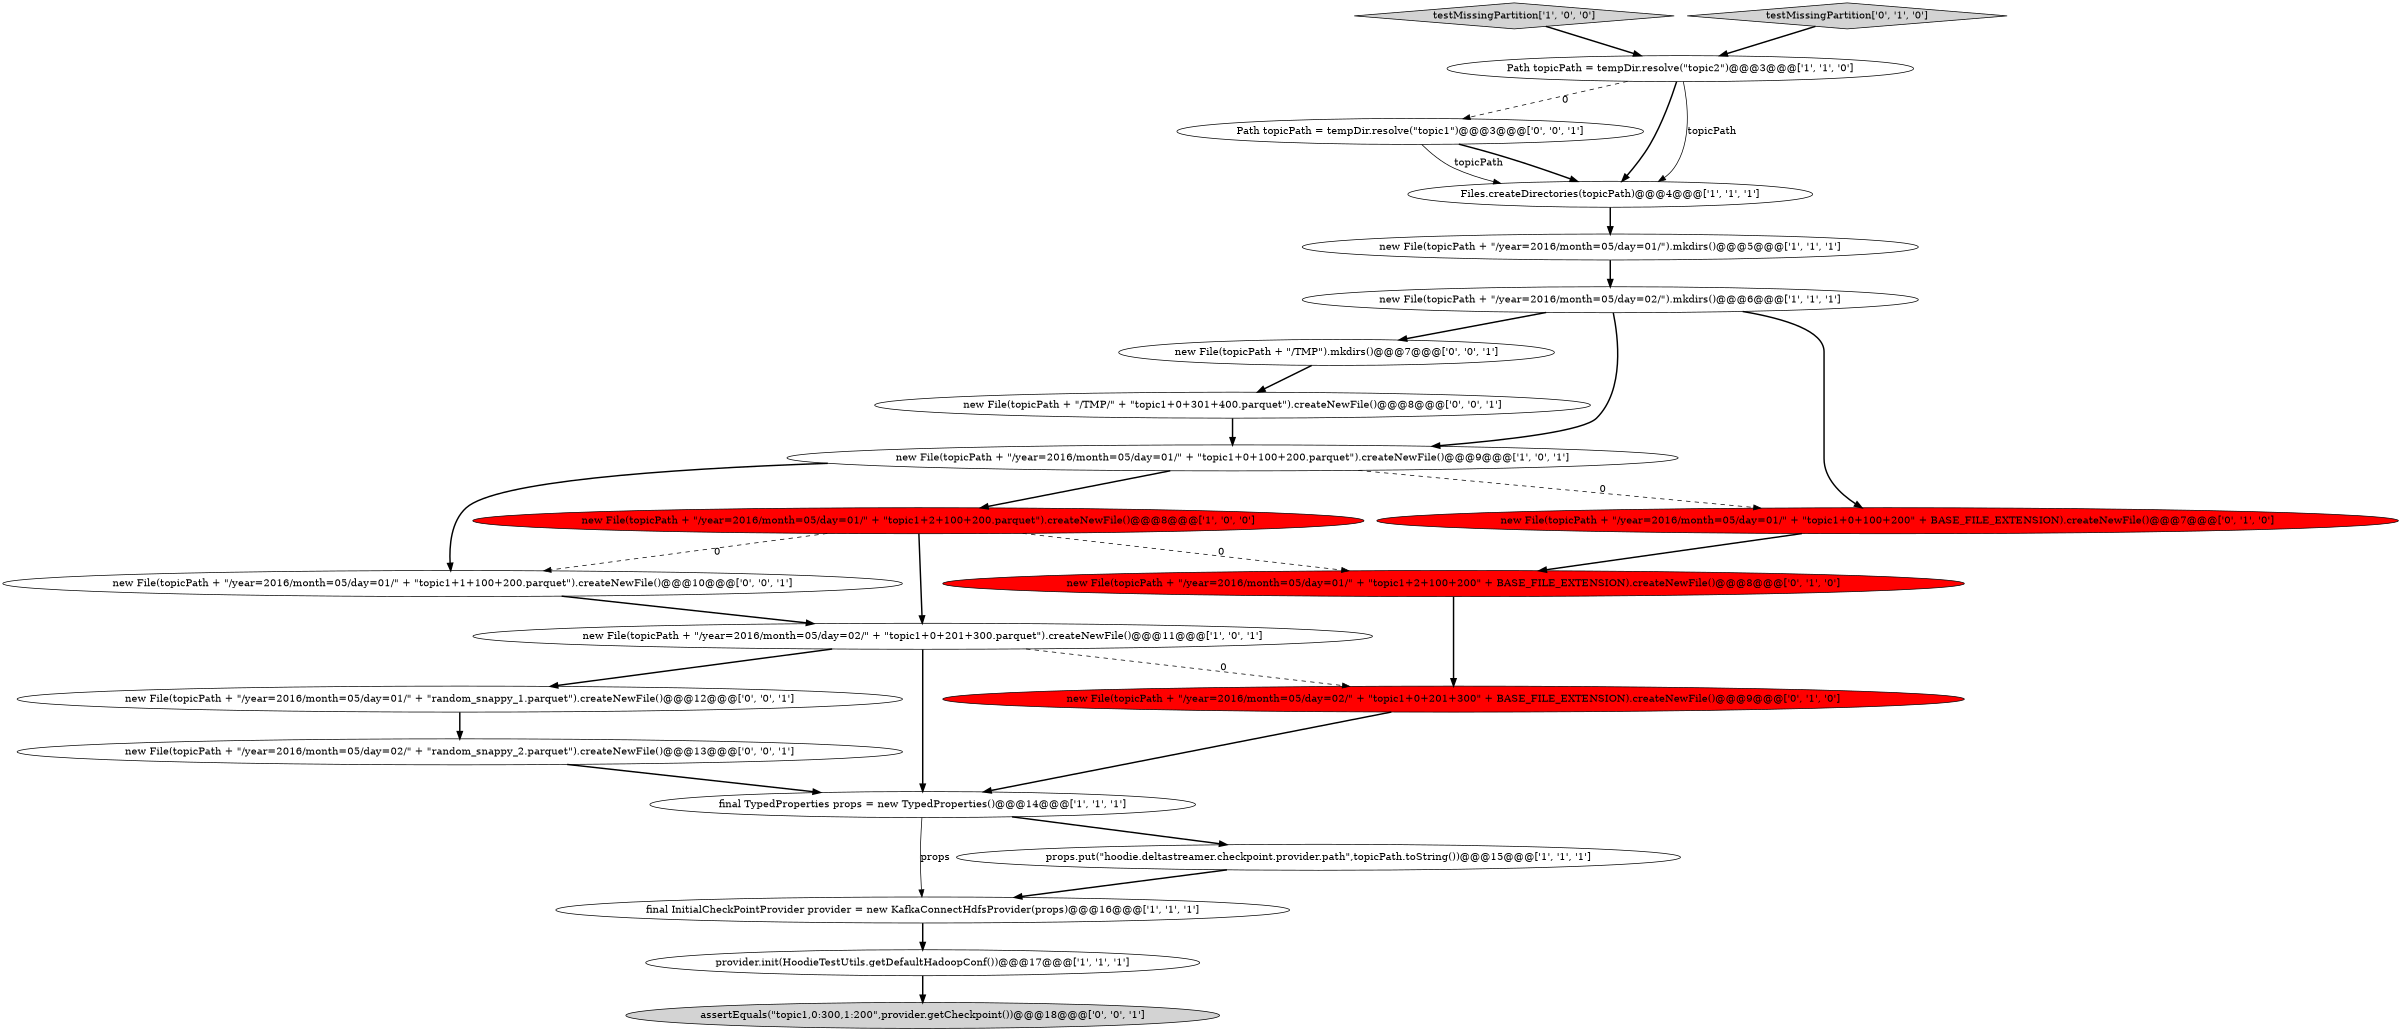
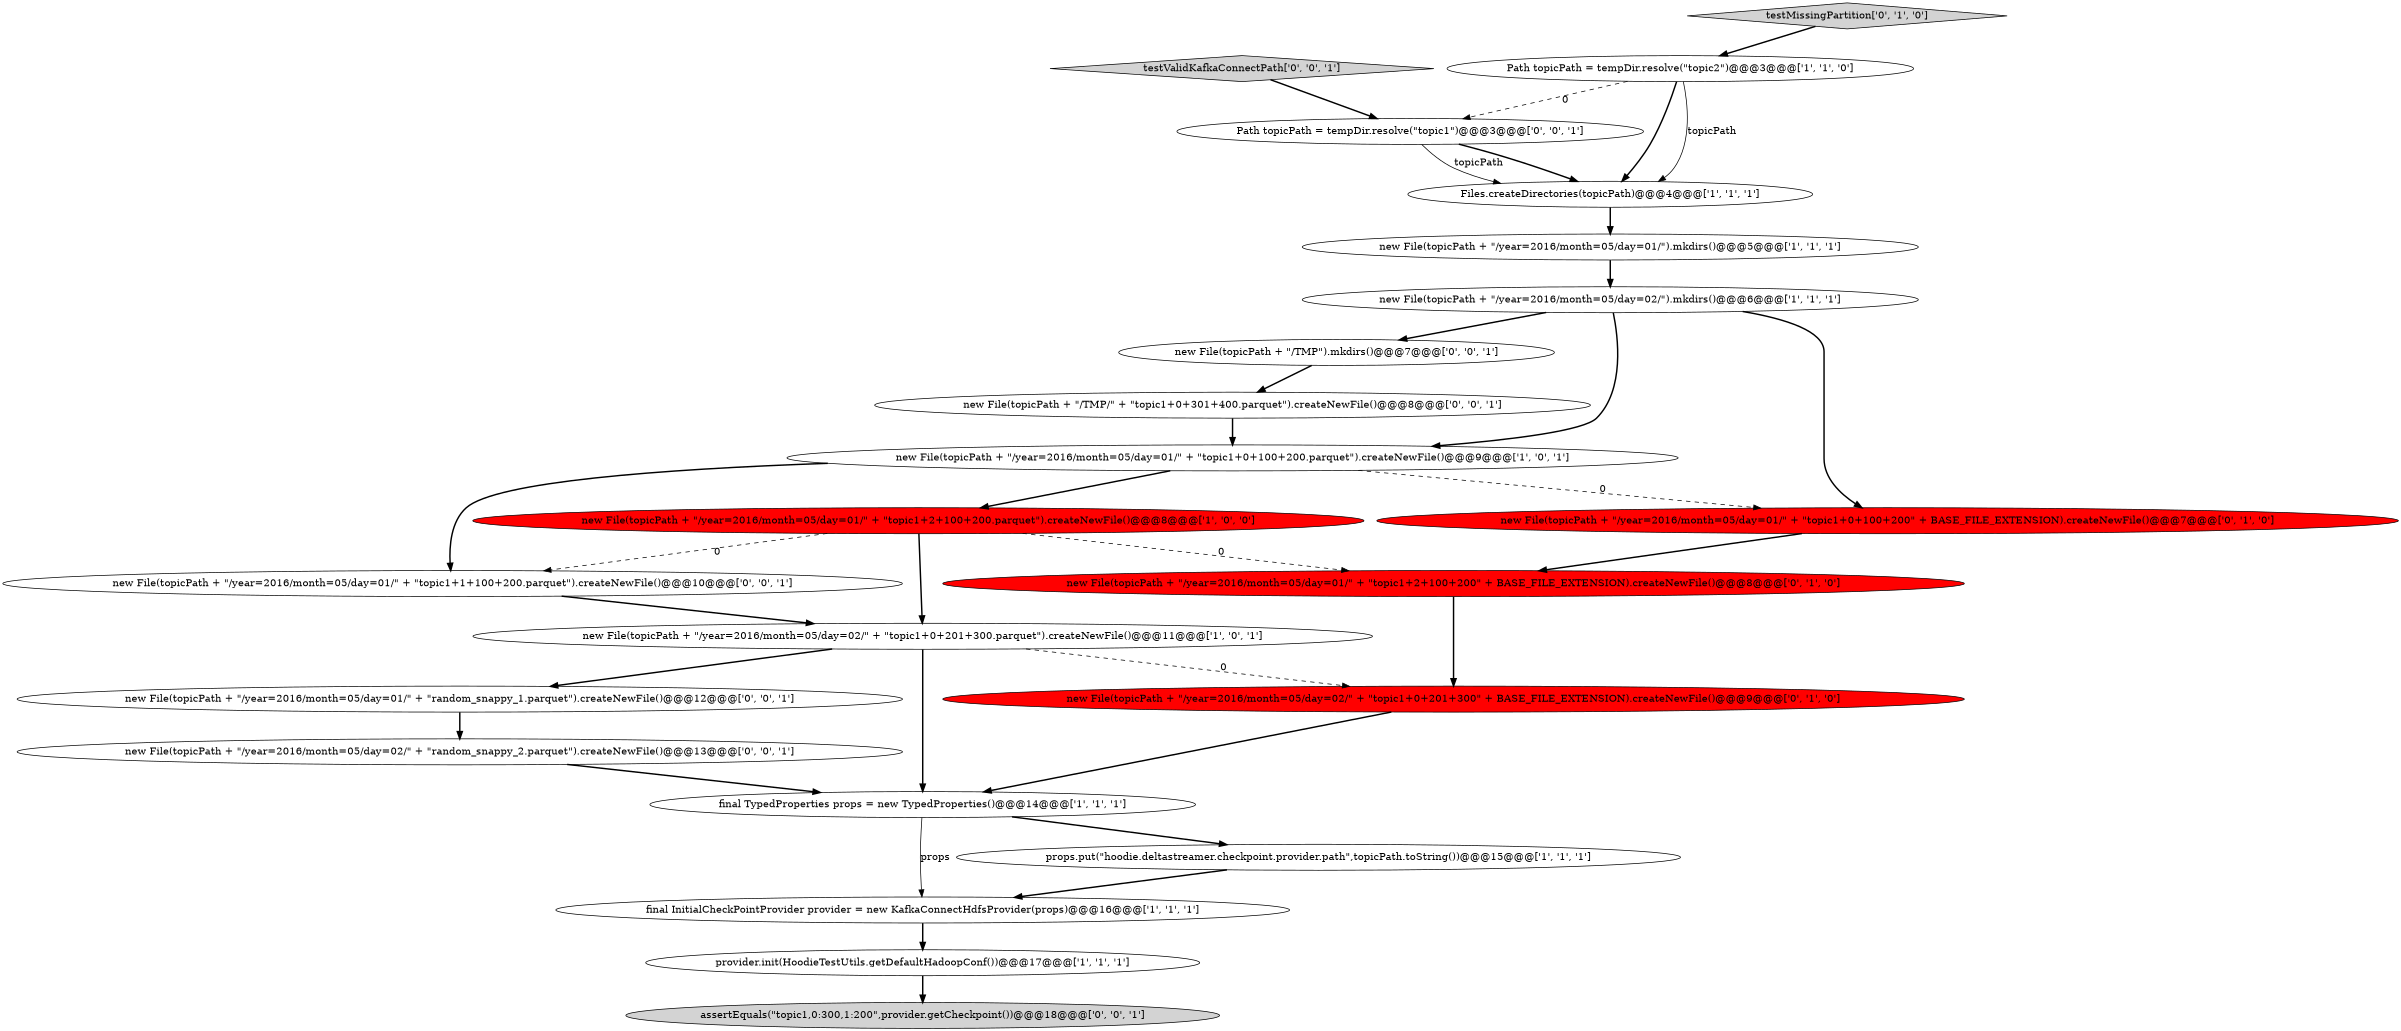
(1514, 16) -> none
none -> (1242, 69)
